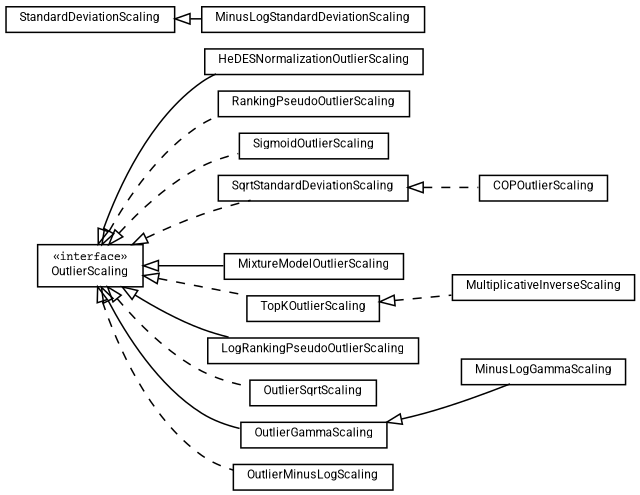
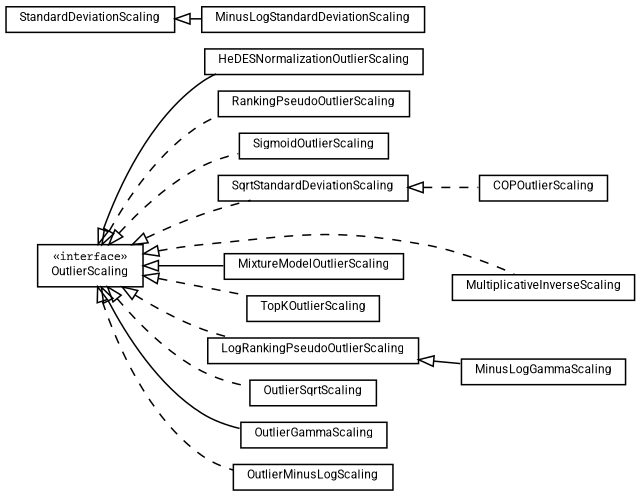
(423, 298) -> (339, 235)
(180, 320) -> (180, 320)
(456, 403) -> (447, 362)
